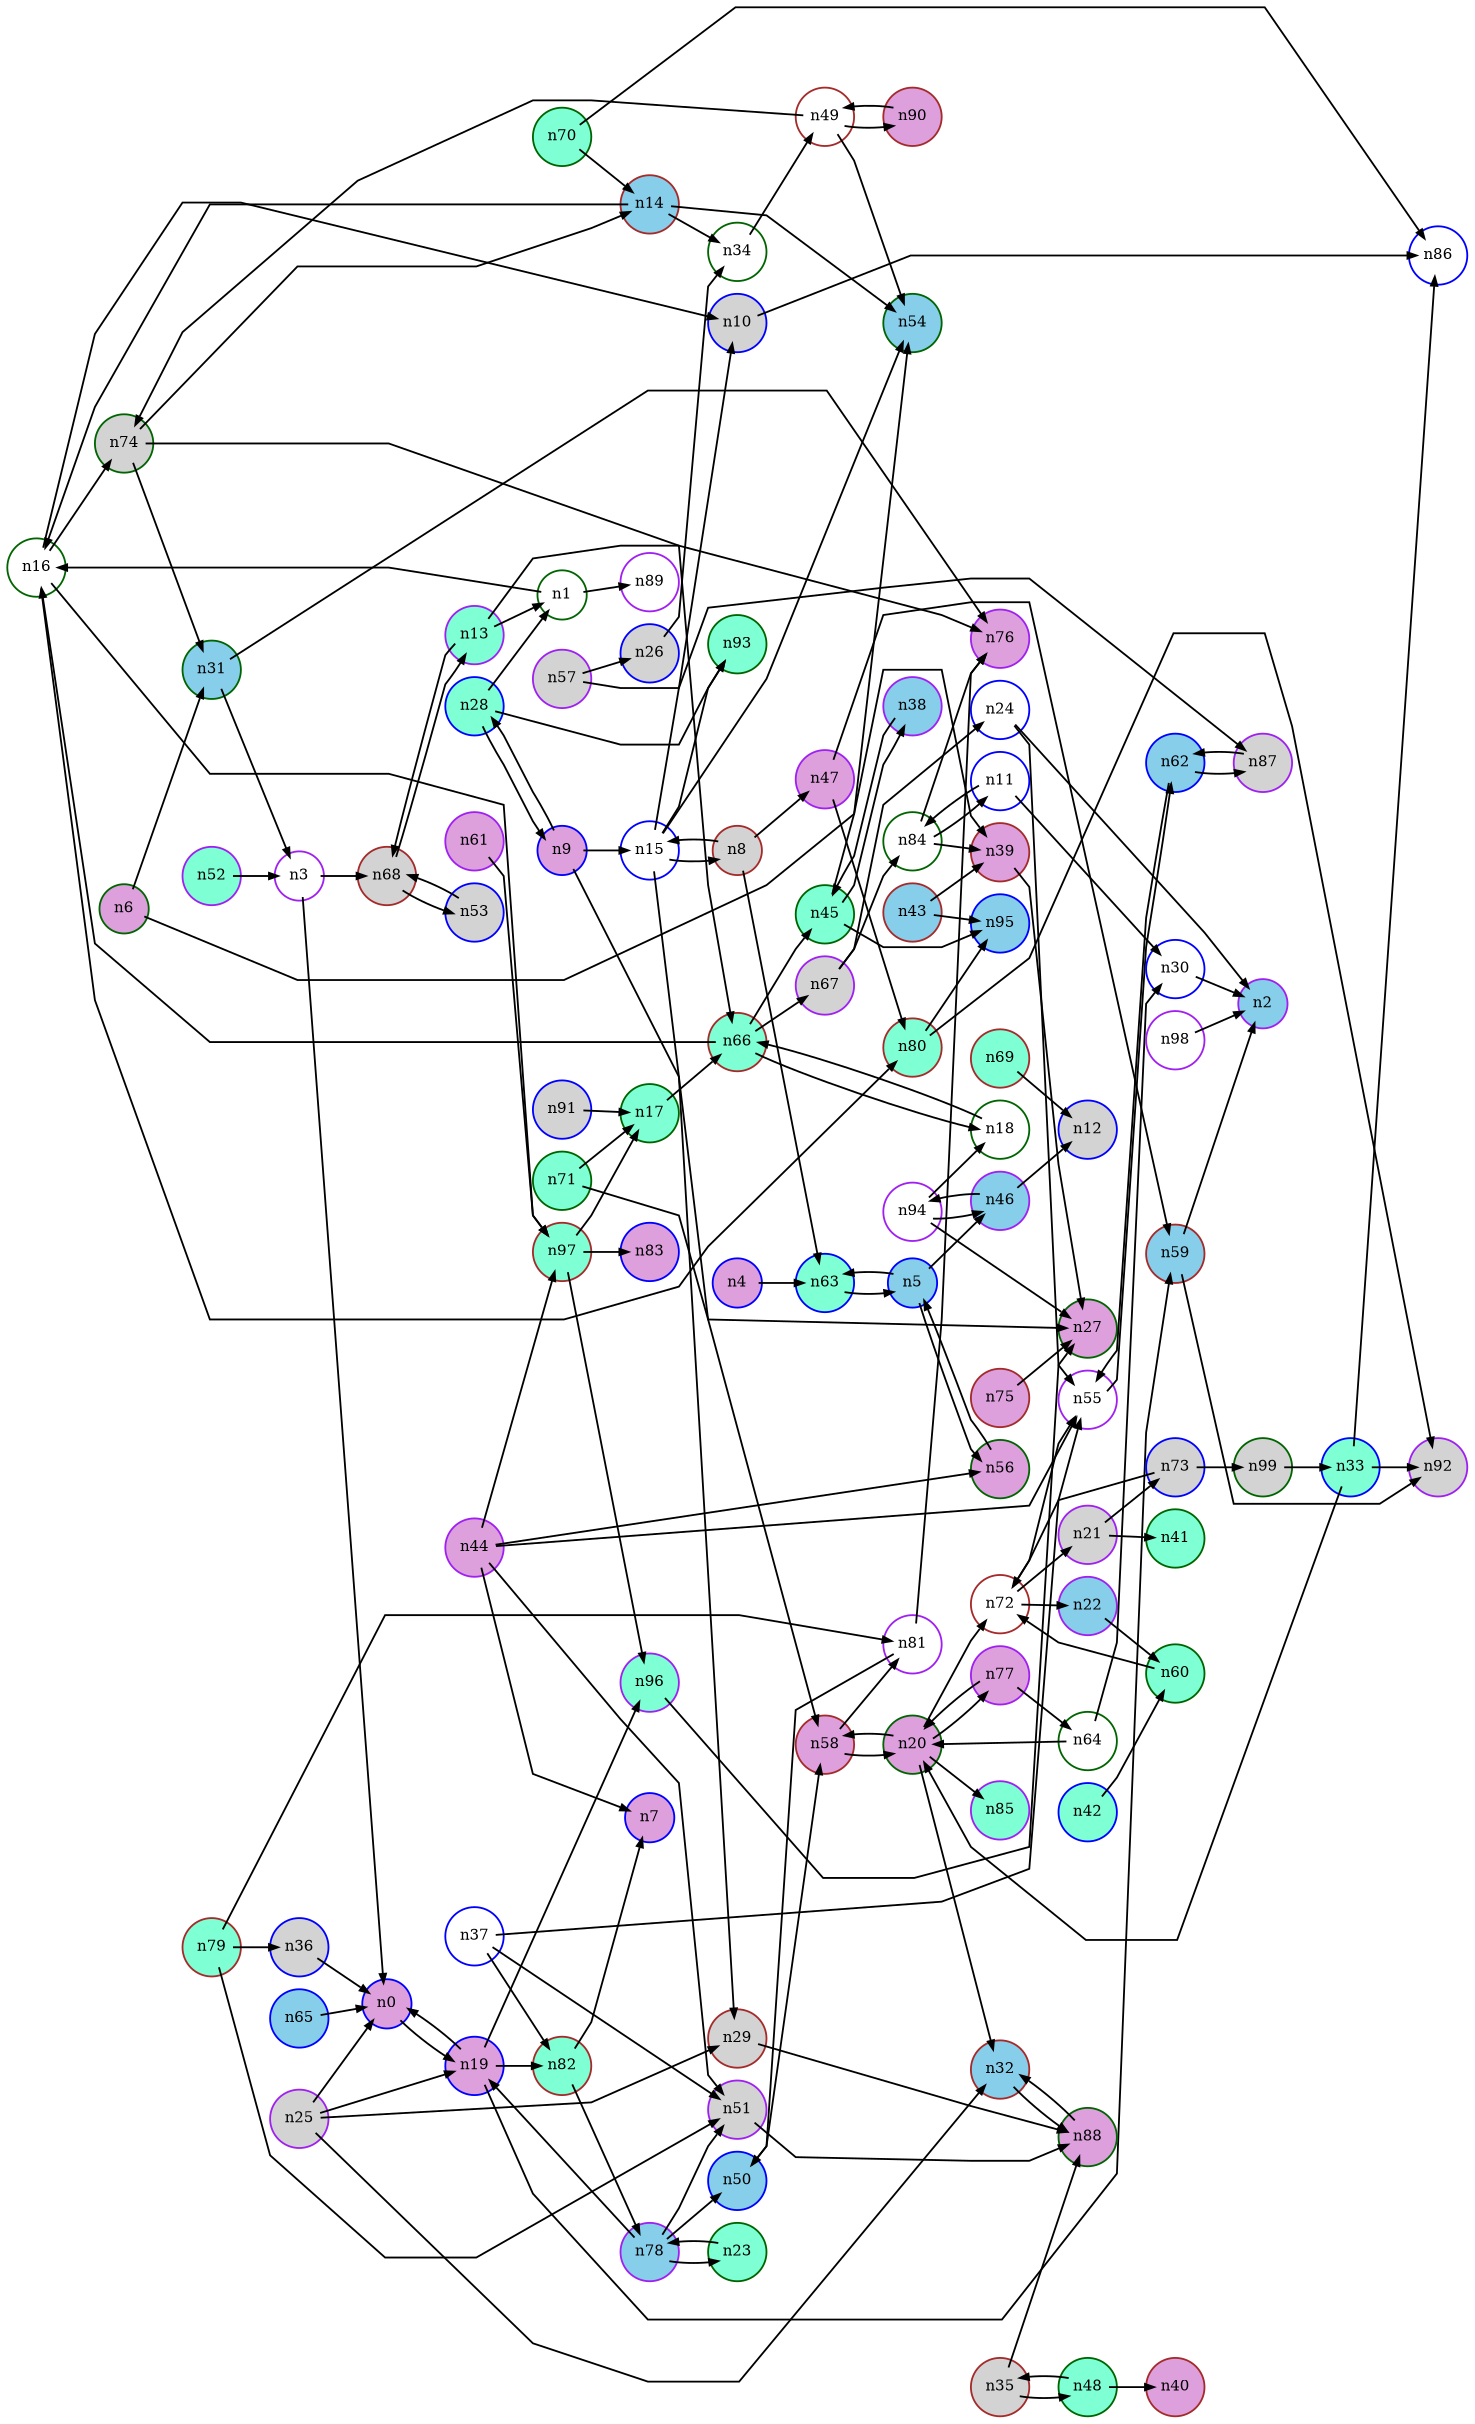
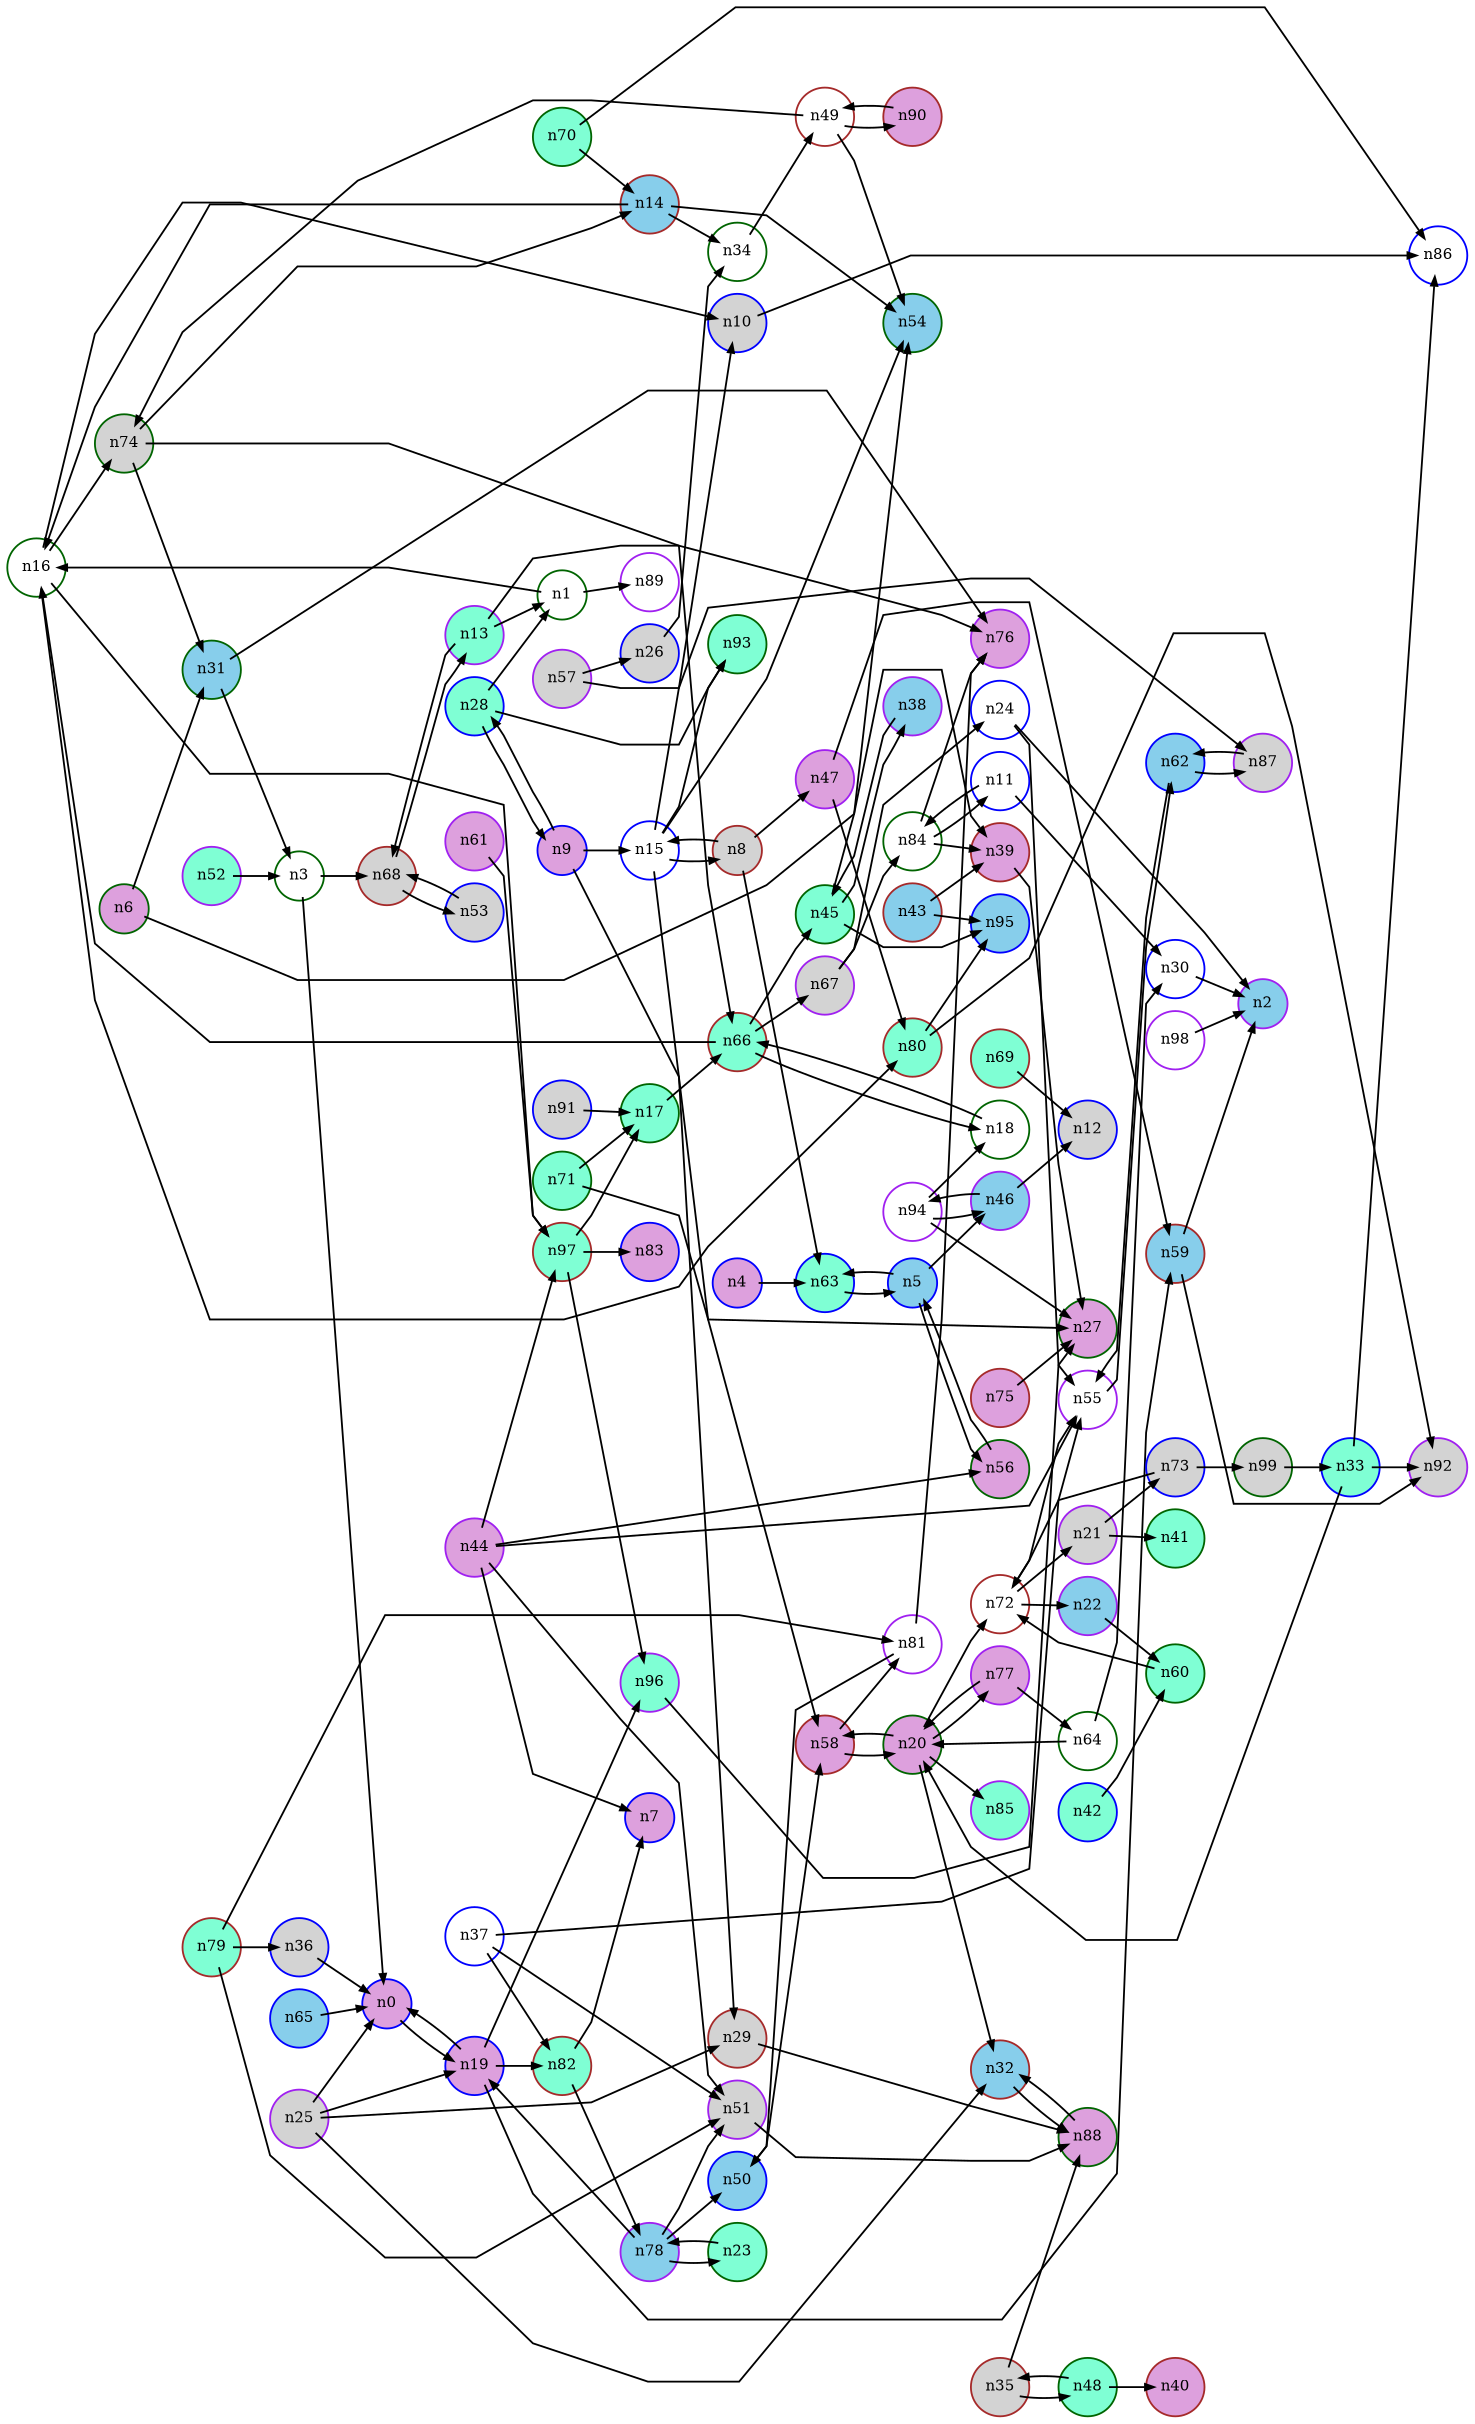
(299, 876) -> (299, 876)
